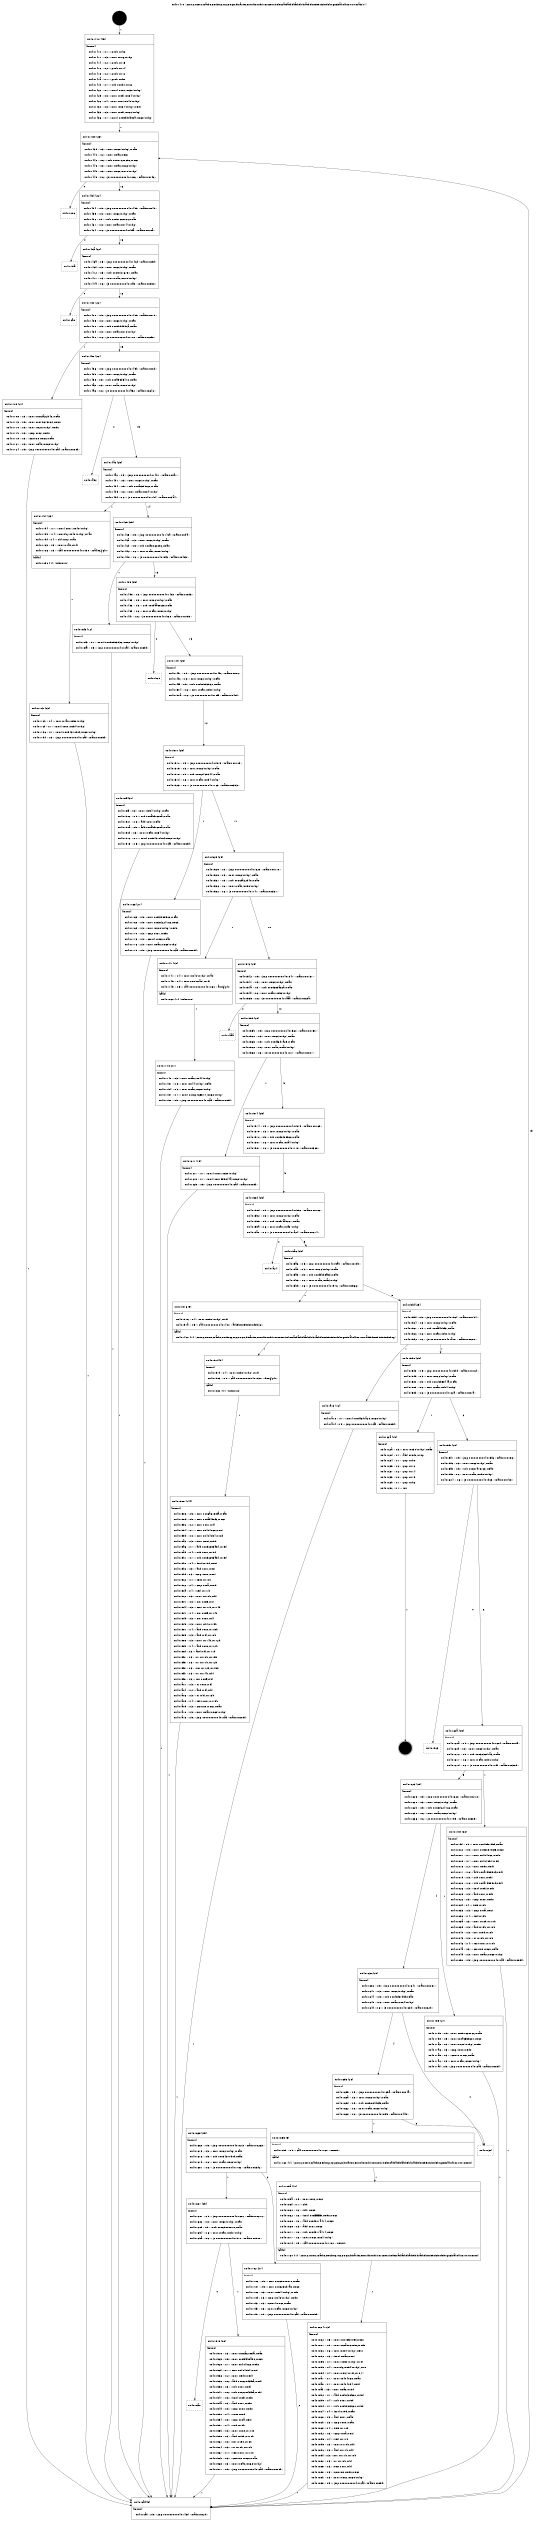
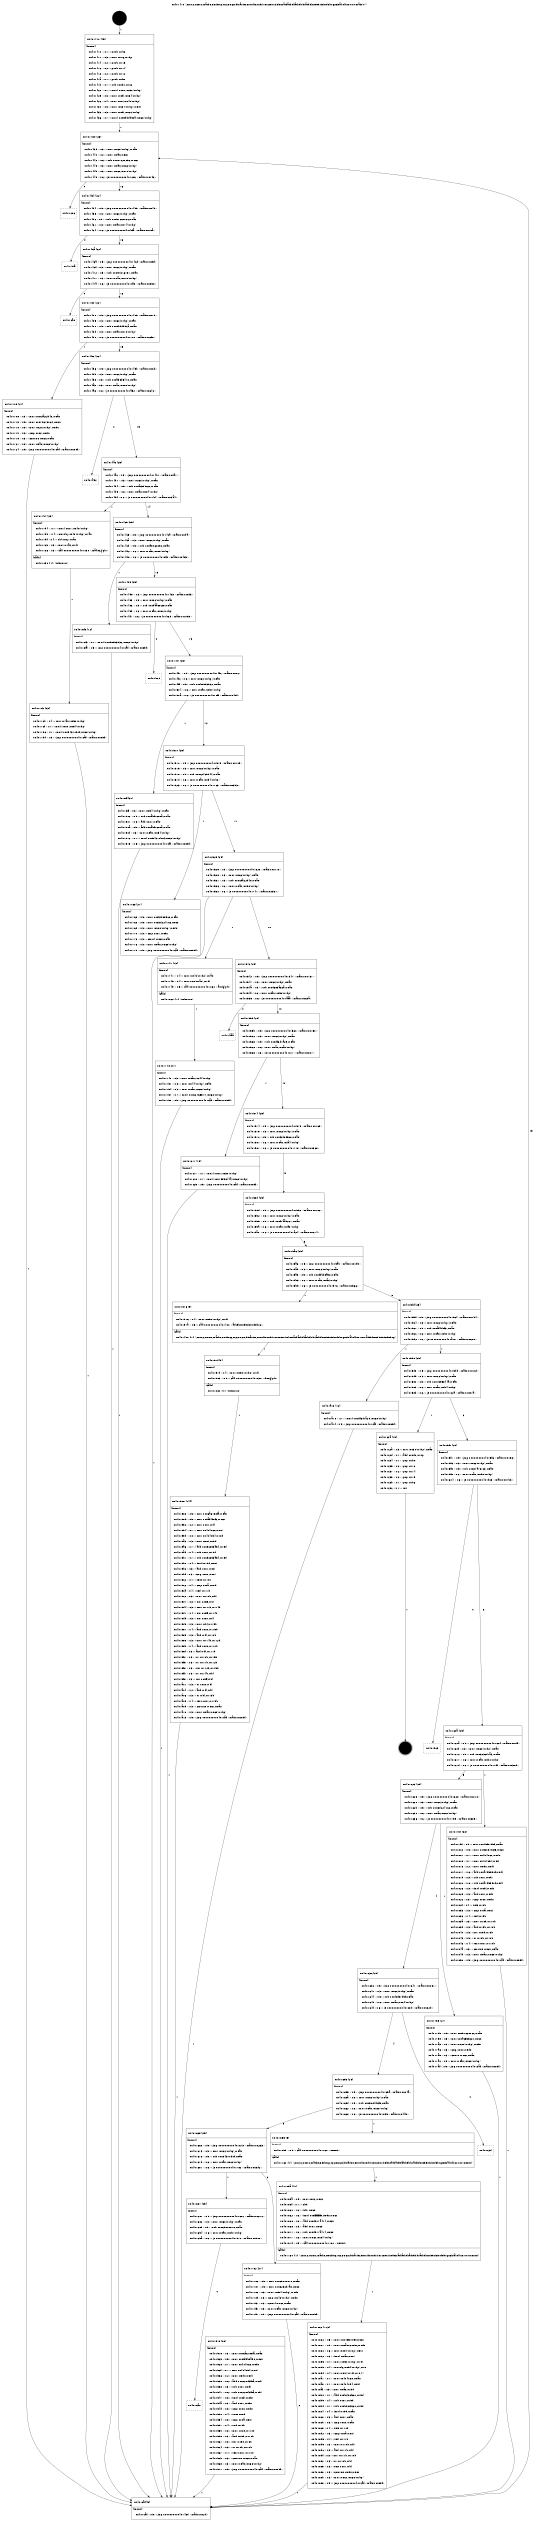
none -> (163, 743)
(271, 1269) -> none
(143, 1726) -> (152, 1674)
(447, 2126) -> (300, 2117)
(233, 2289) -> none
